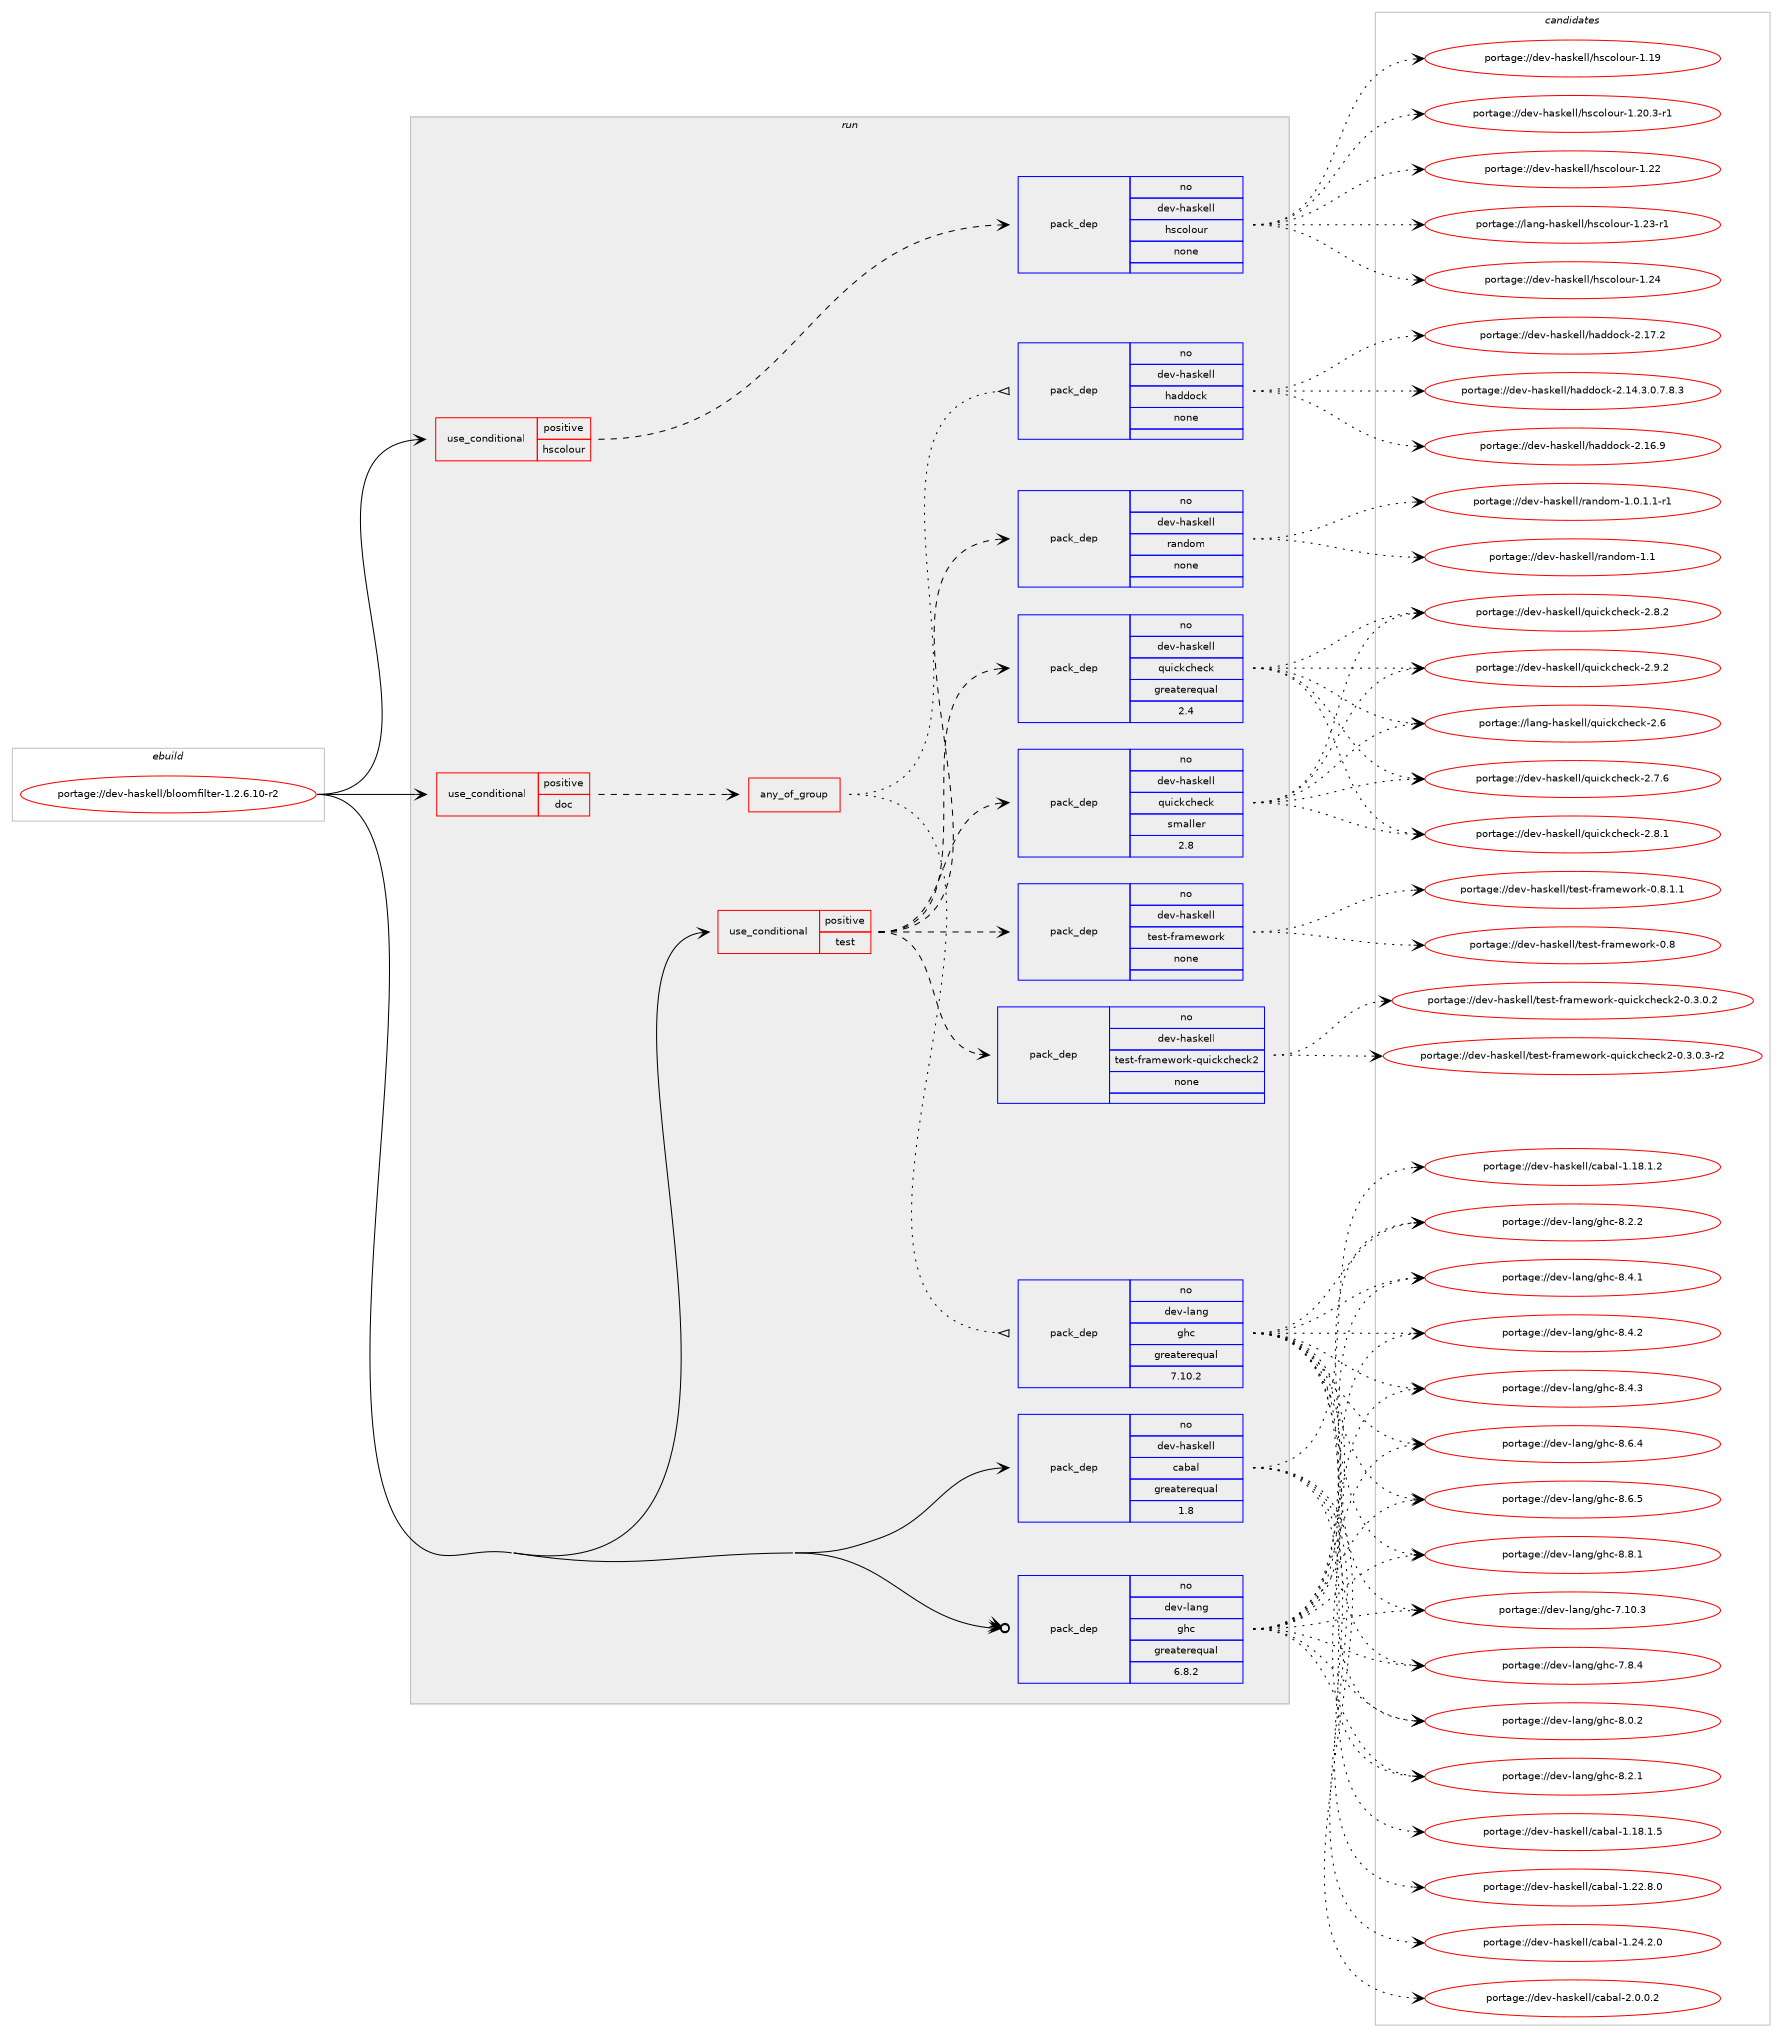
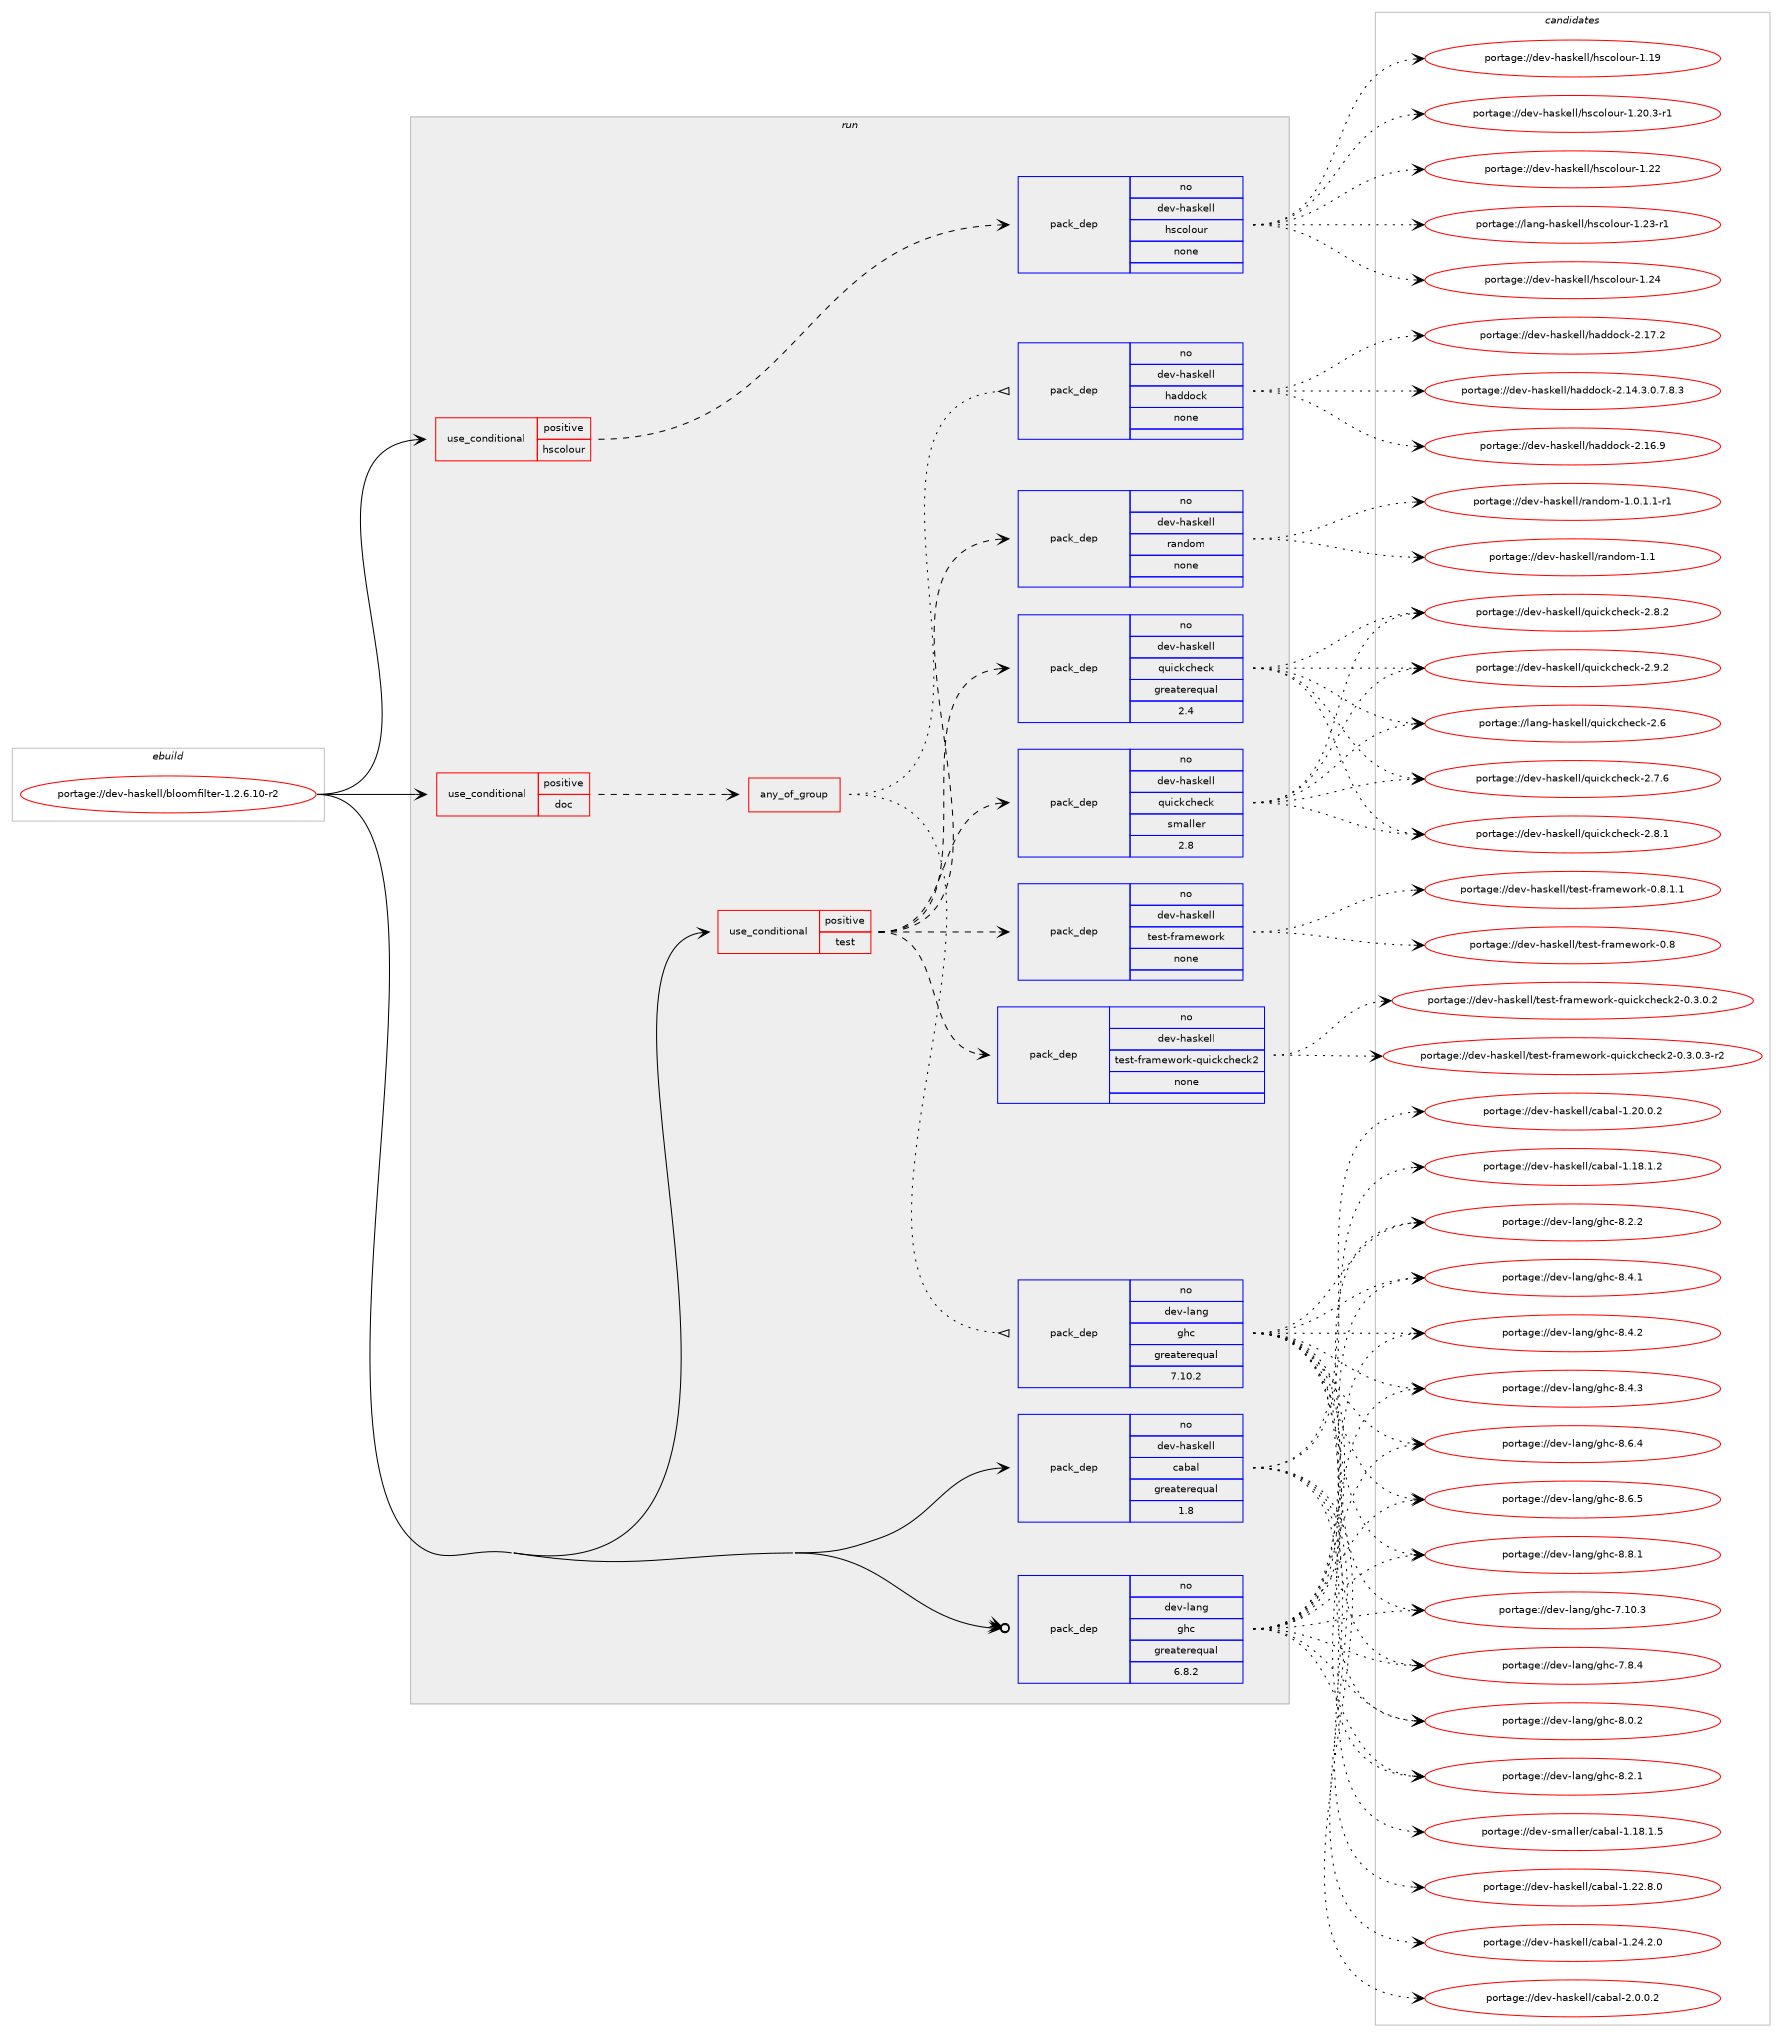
none -> (1573, 1112)
(1573, 1832) -> (1573, 1832)
